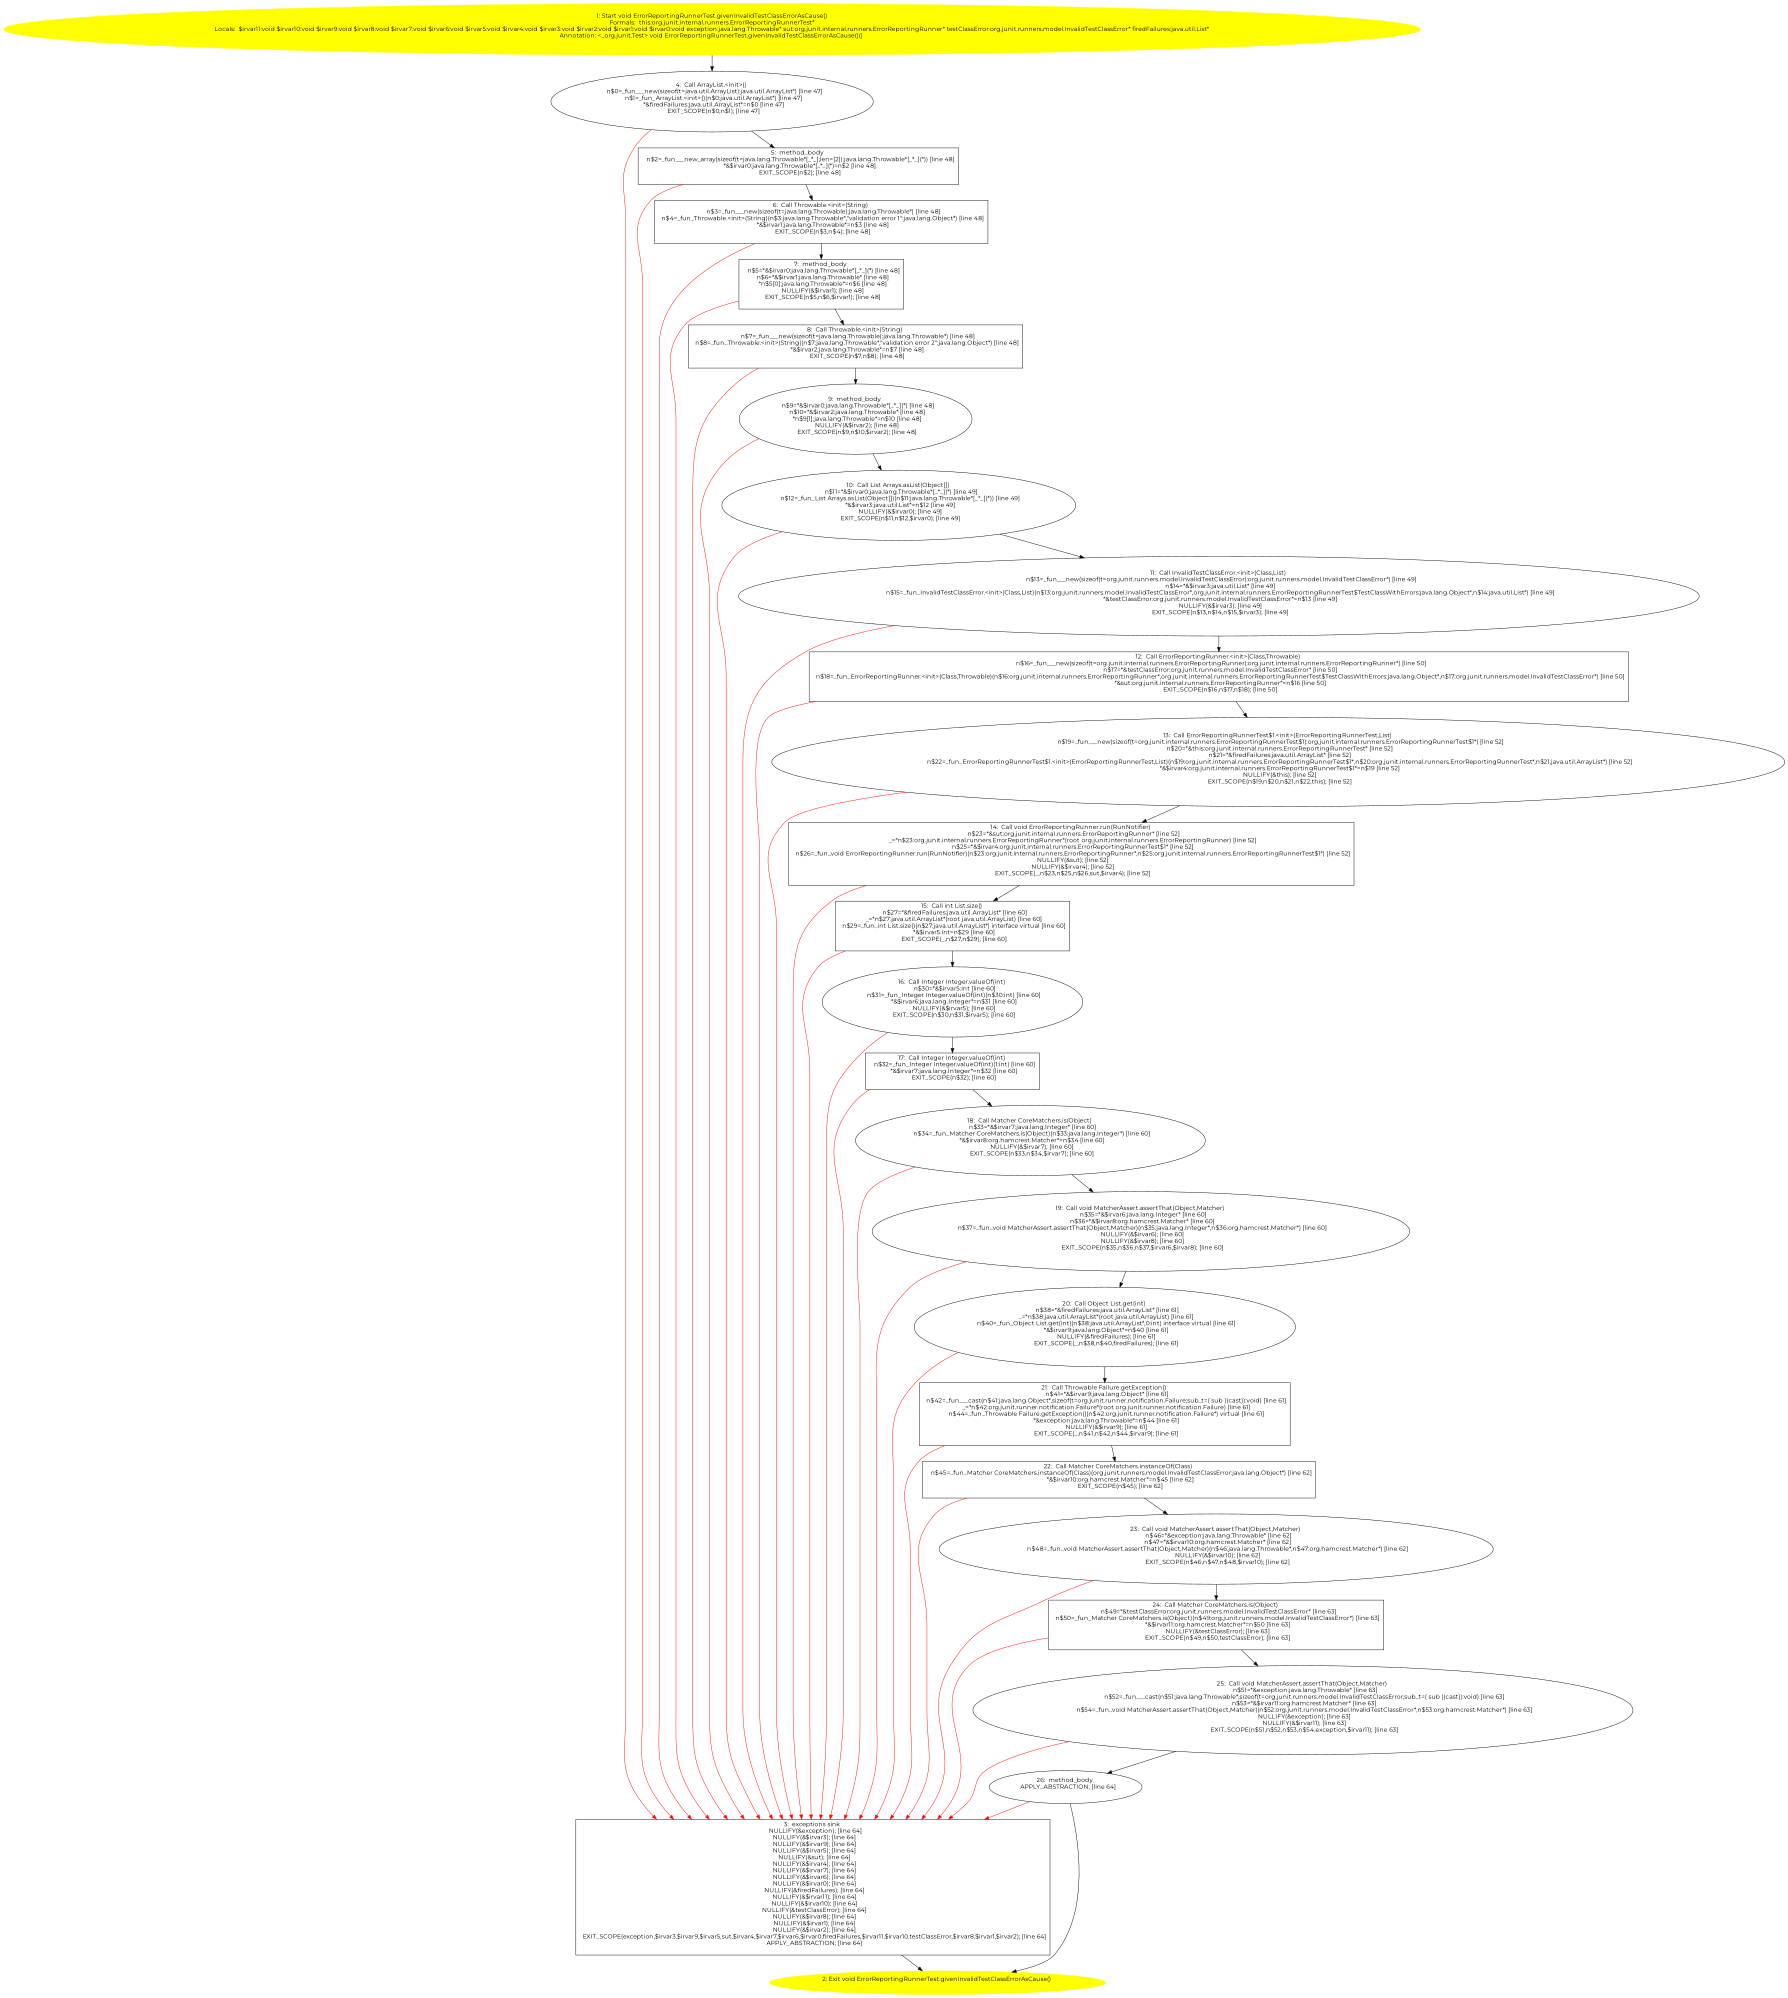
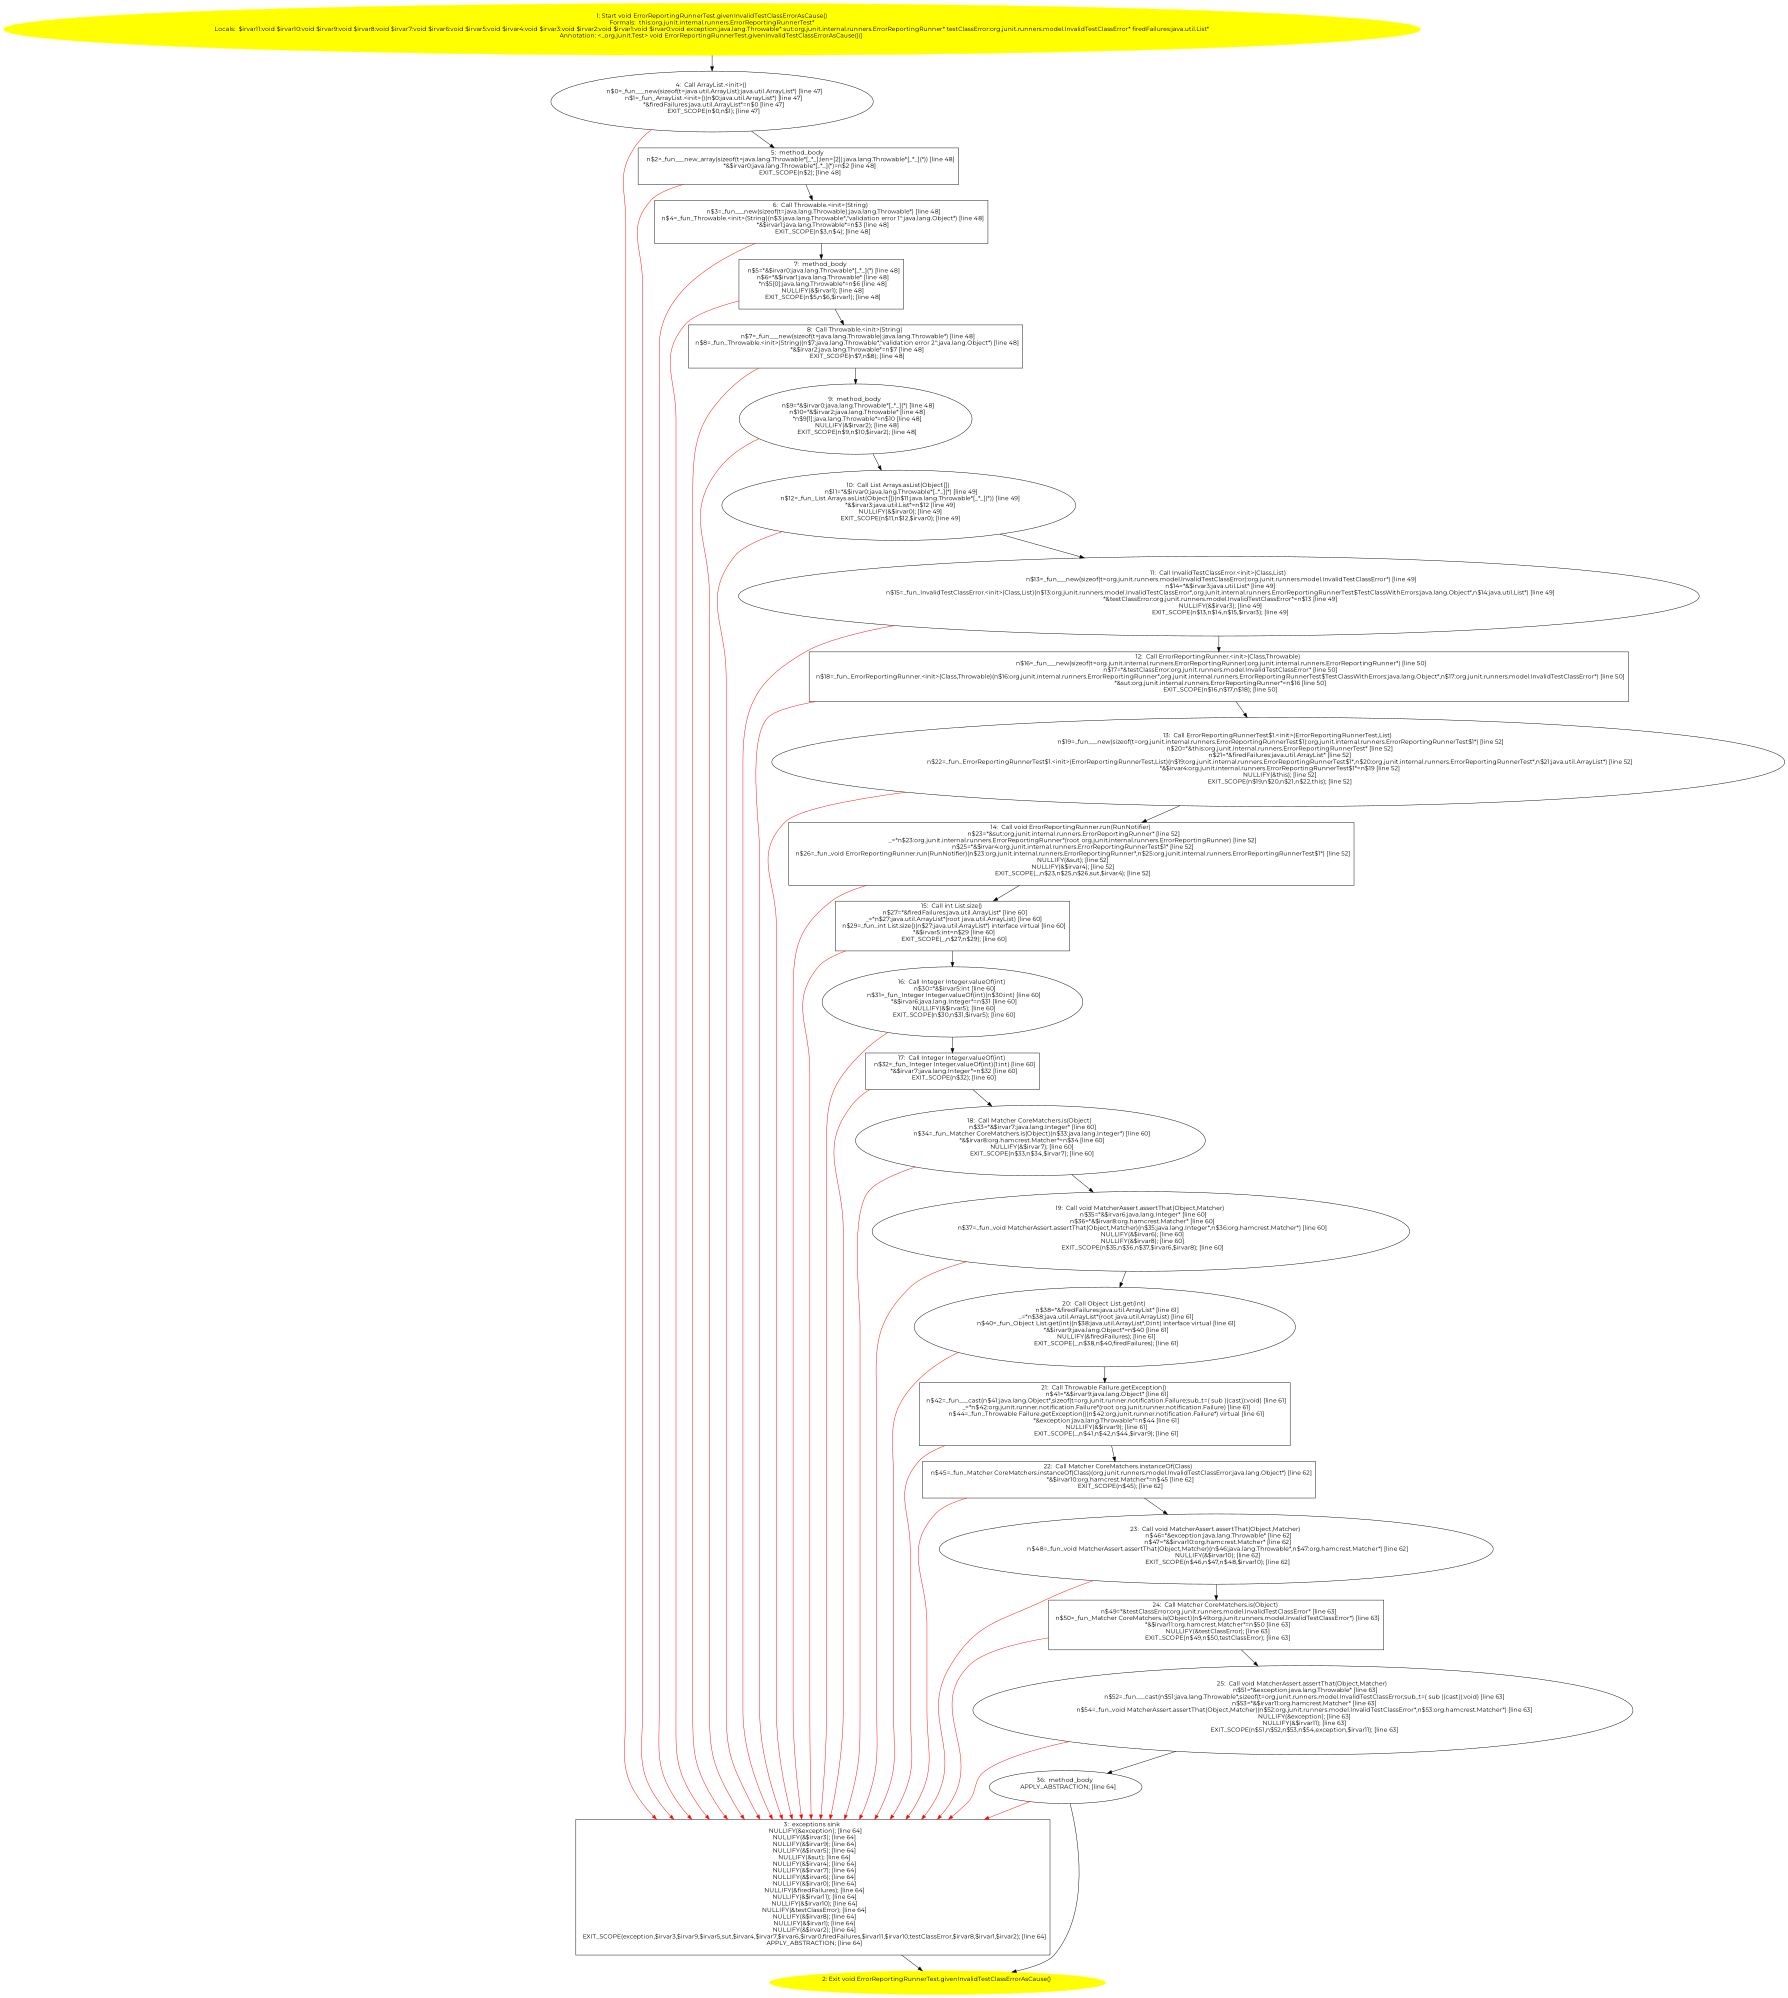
(1066, 1787) -> (1066, 1787)
